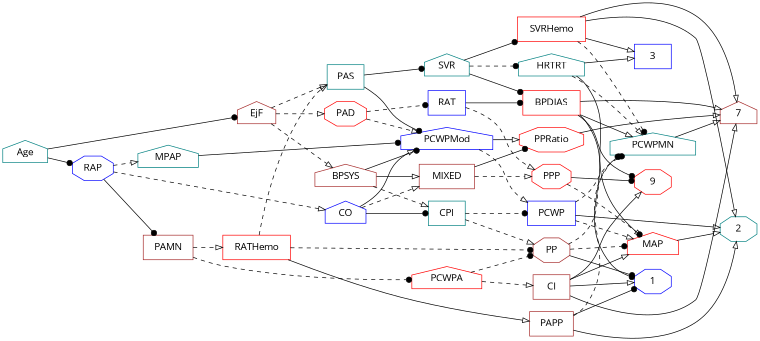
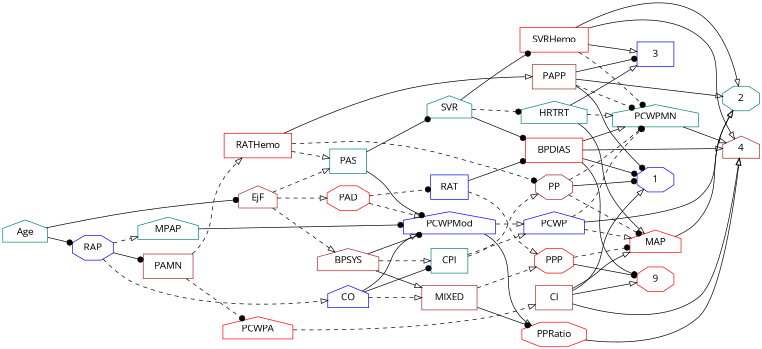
none -> (605, 65)
(739, 114) -> (741, 148)
(494, 213) -> (502, 242)
(551, 213) -> (554, 224)
(499, 264) -> none
